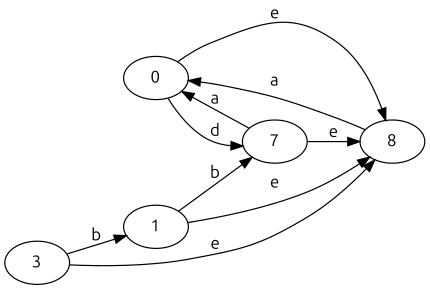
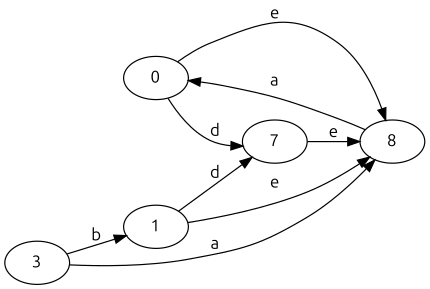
(221, 113) -> none
(215, 173) -> (215, 173)
(215, 244) -> (215, 244)
